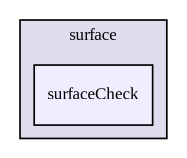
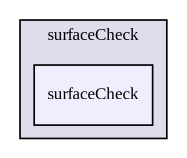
(93, 36) -> (93, 36)
